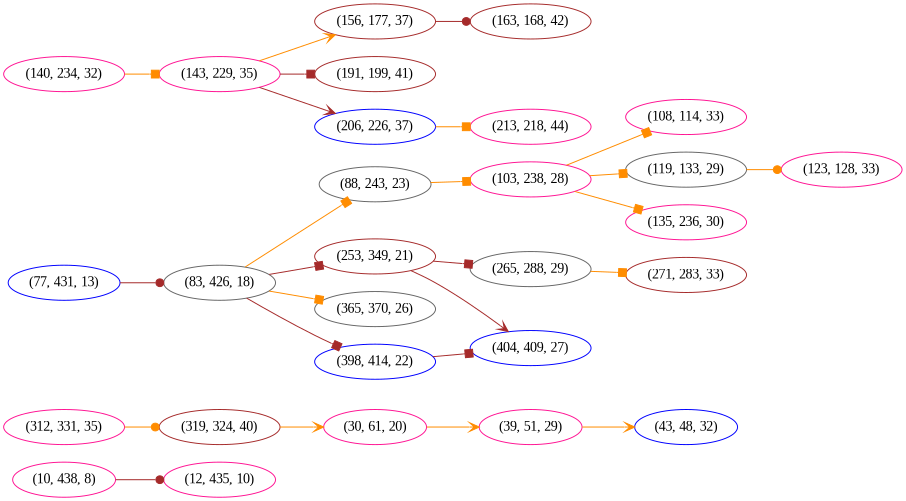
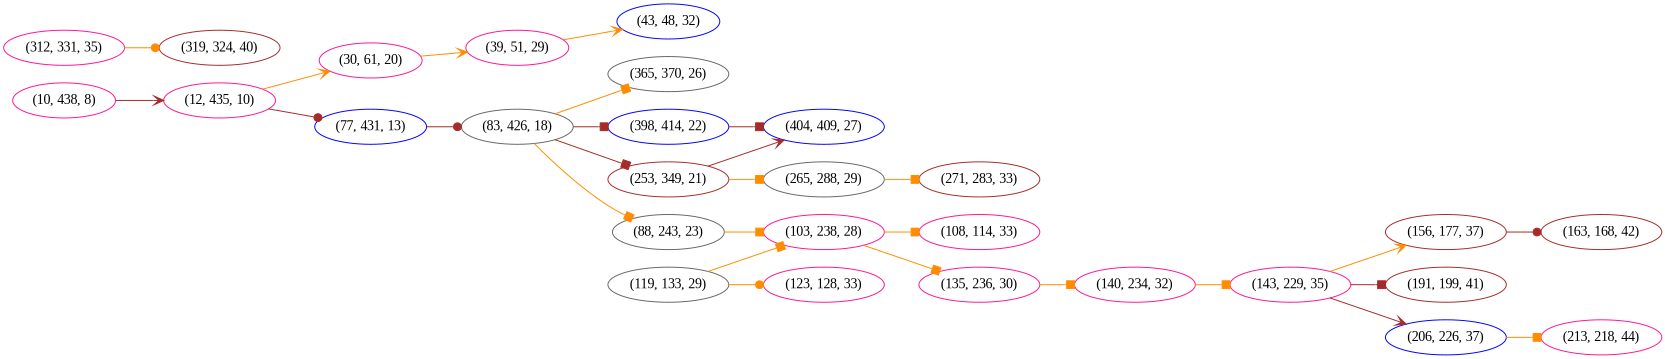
none -> (291, 113)
(603, 175) -> (741, 260)
(448, 262) -> (741, 179)
none -> (1052, 285)
(297, 427) -> (291, 81)
(136, 480) -> (135, 100)
